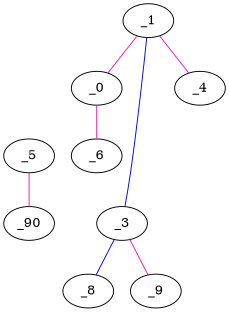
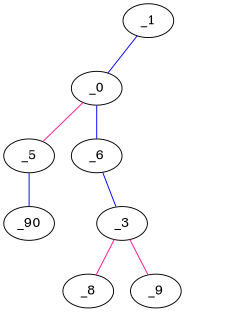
(123, 54) -> (123, 54)
(200, 88) -> none
none -> (63, 122)
(97, 122) -> (97, 122)
(137, 122) -> (109, 189)
(29, 190) -> (29, 190)
(105, 257) -> (105, 257)
